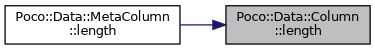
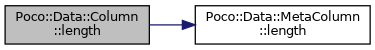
(197, 25) -> (166, 25)
